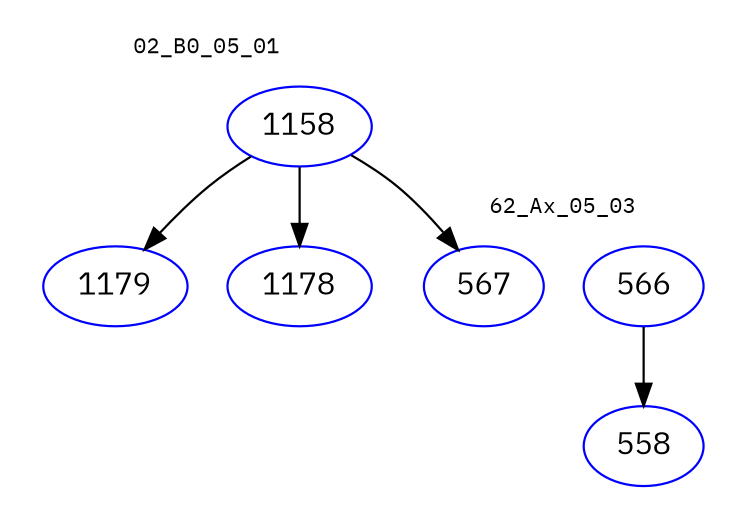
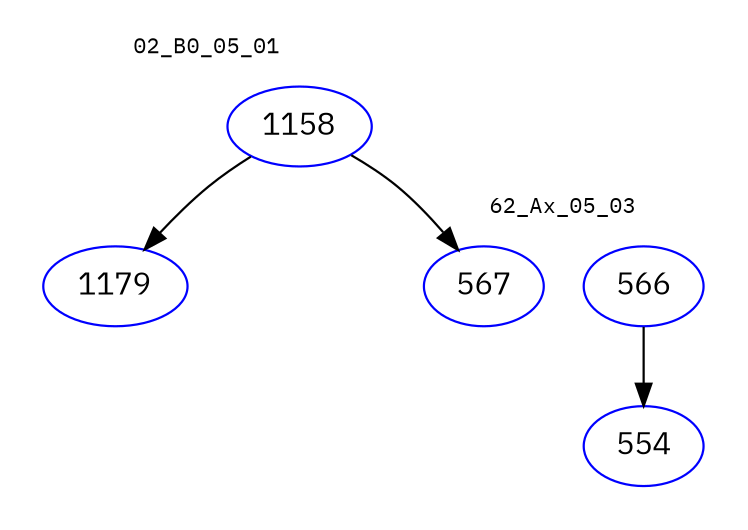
(300, 286) -> none
(644, 446) -> (644, 446)
